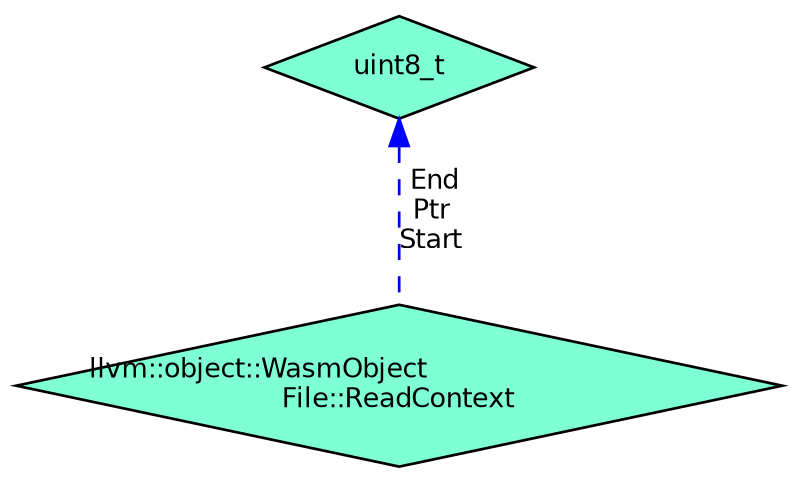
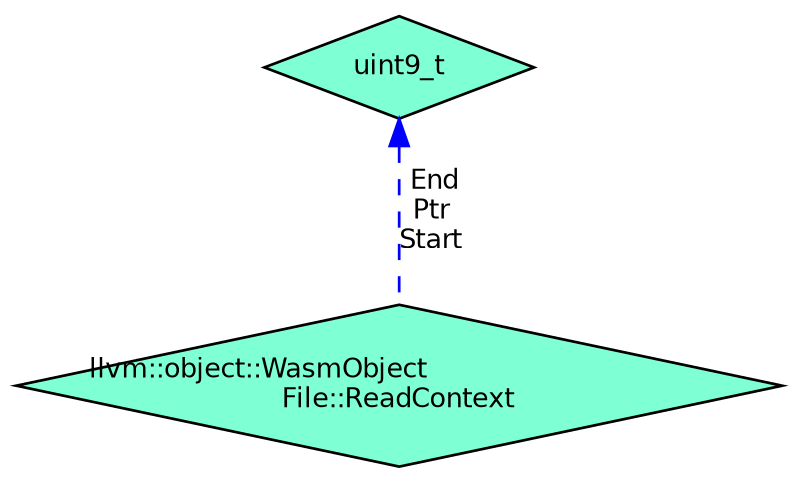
(399, 67) -> (399, 67)
